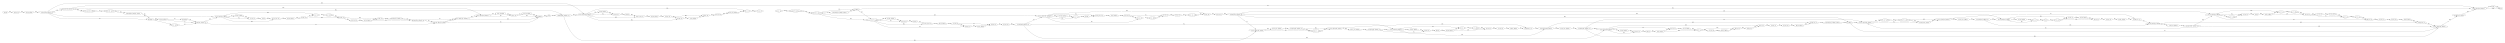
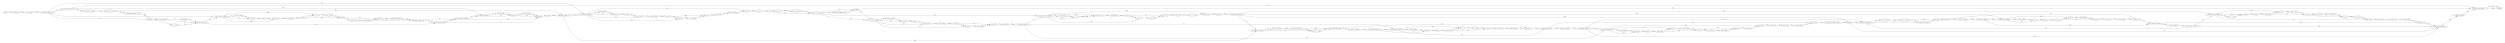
none -> (769, 11)
